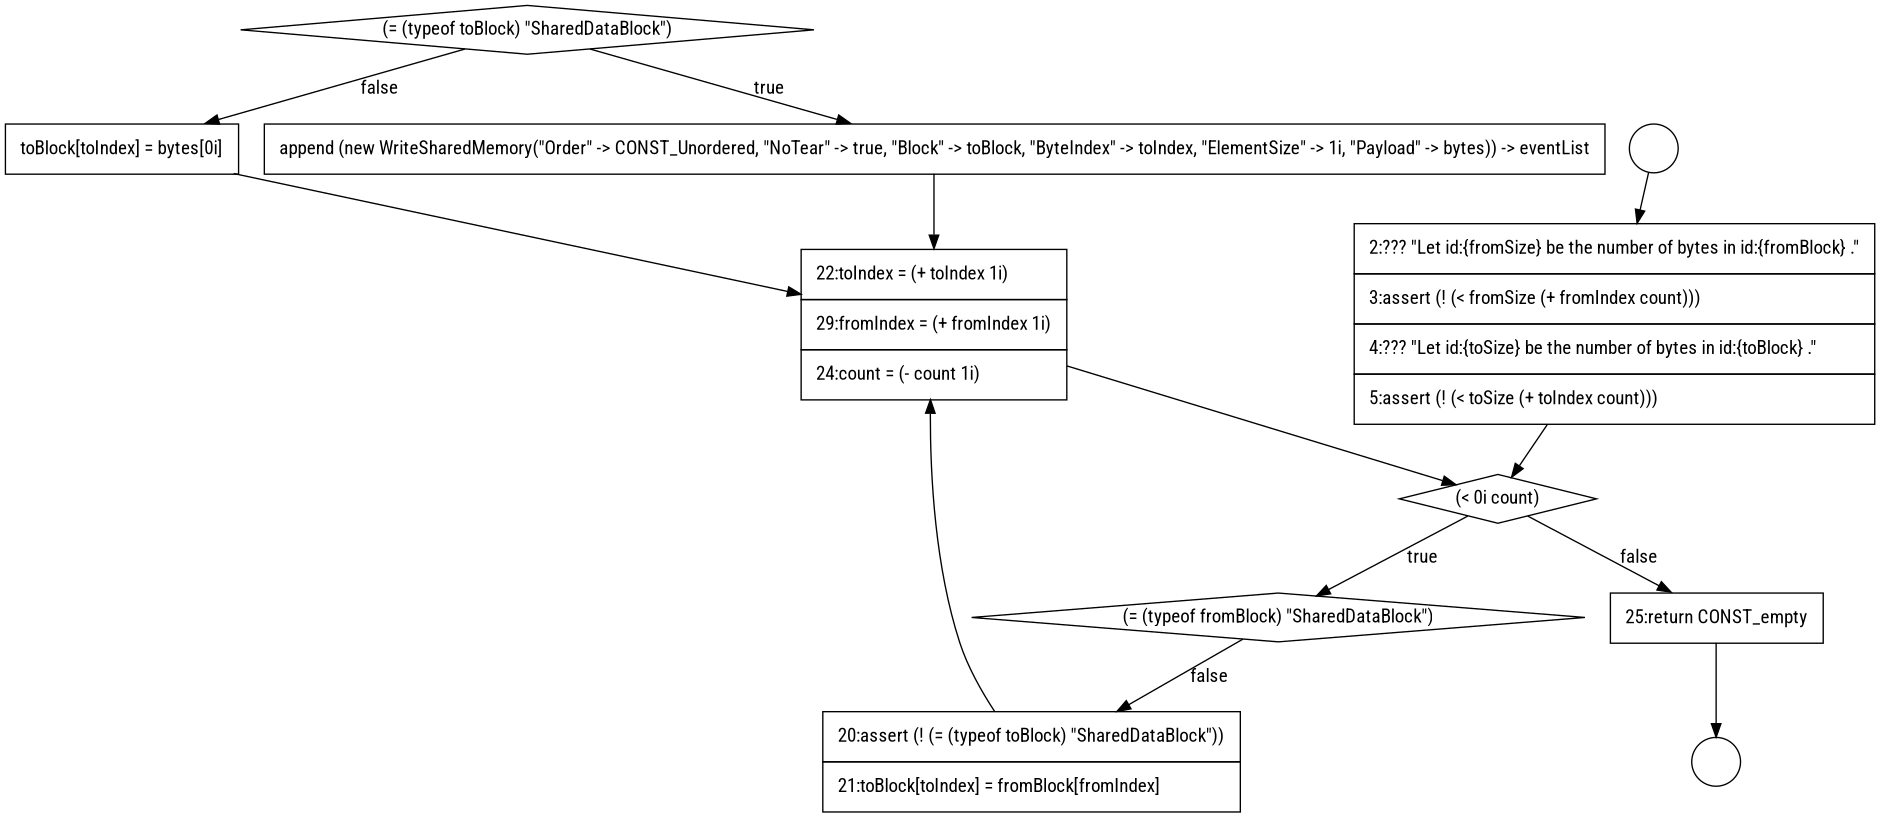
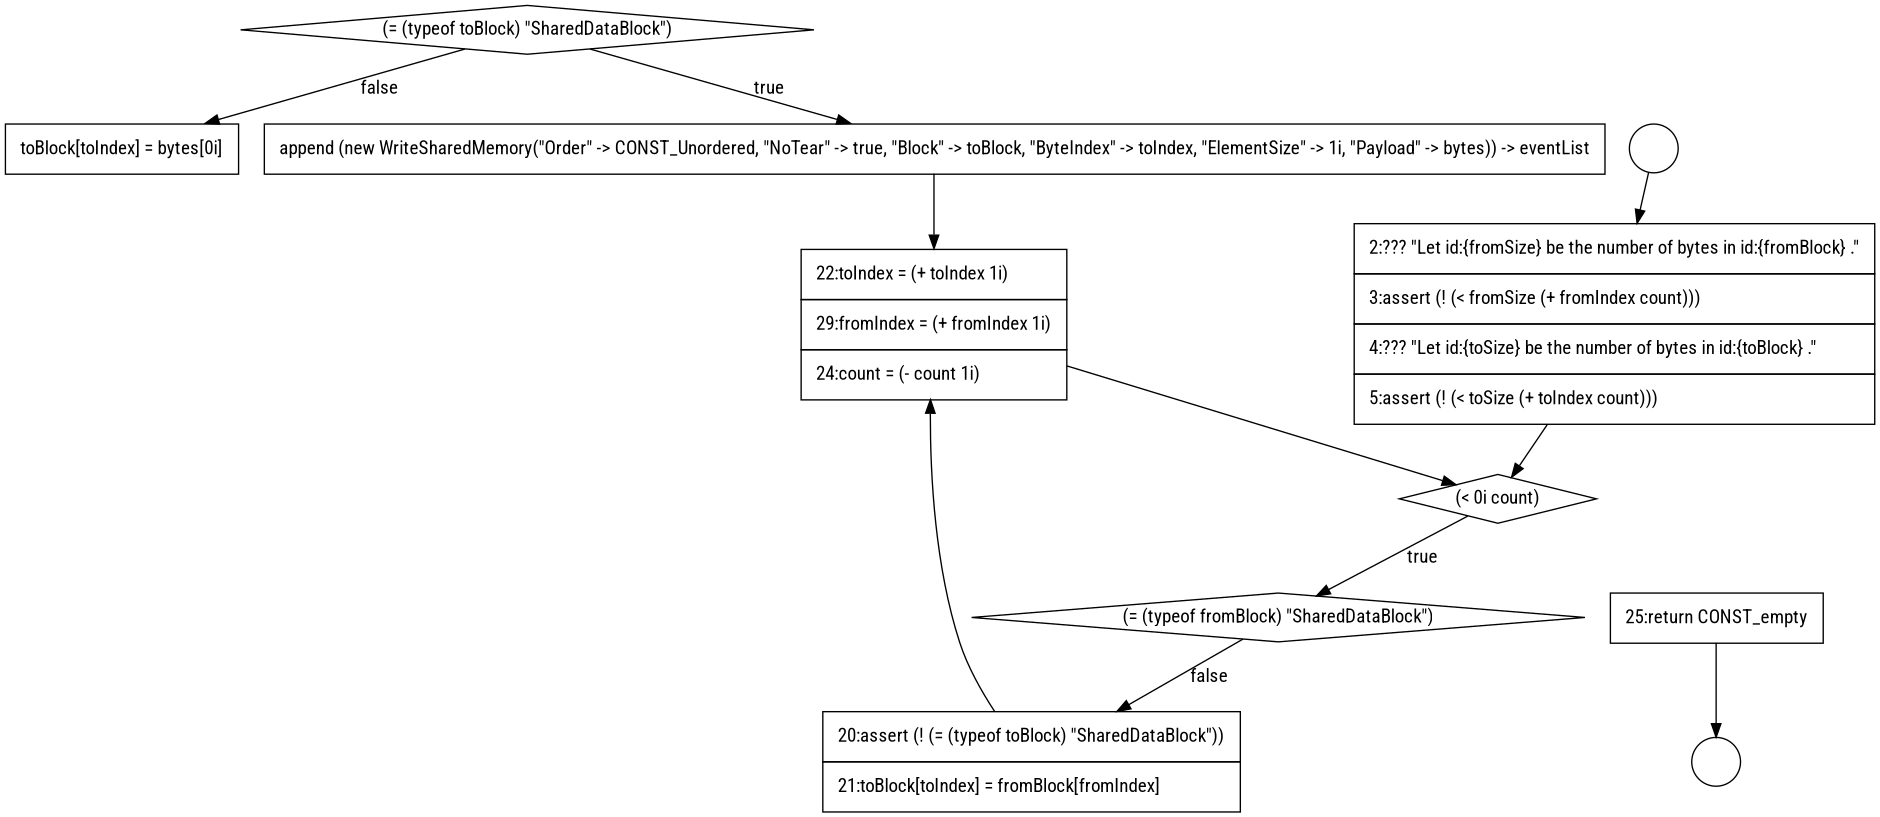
(511, 232) -> none
(1593, 551) -> none
